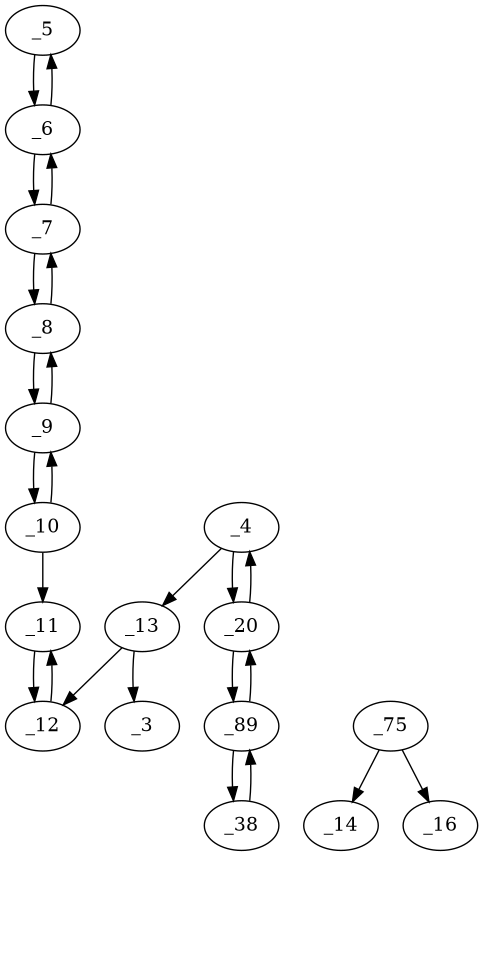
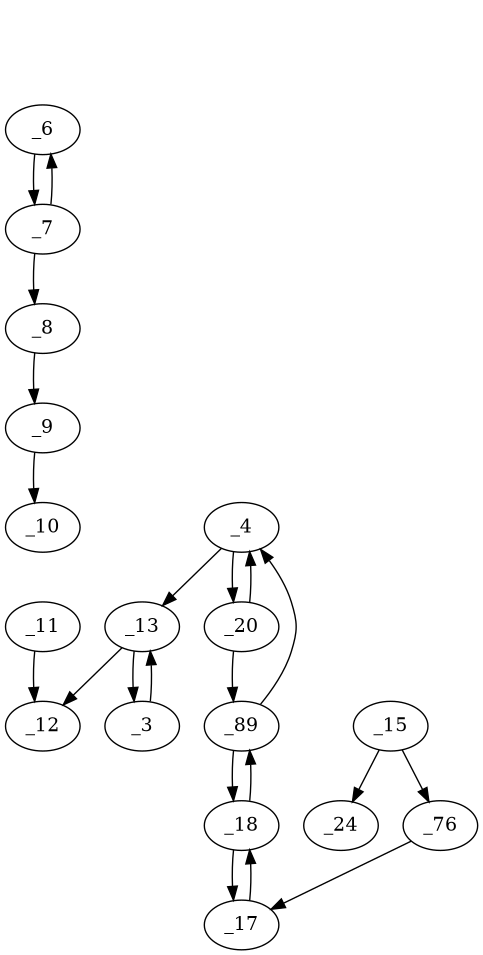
(43, 30) -> none
(52, 286) -> none
(52, 385) -> none
(52, 484) -> none
(43, 570) -> none
(52, 683) -> none
none -> (151, 683)
(251, 683) -> (296, 634)
(391, 726) -> (391, 726)
(242, 826) -> (242, 826)
(341, 826) -> (341, 826)
(440, 826) -> (440, 826)
none -> (242, 925)
